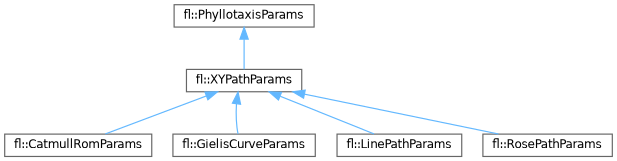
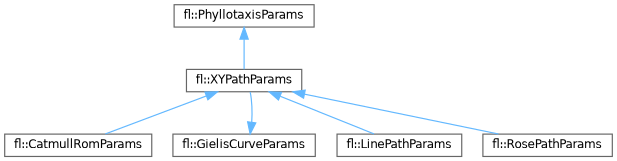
(236, 119) -> (252, 107)
